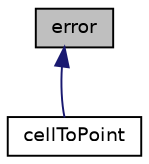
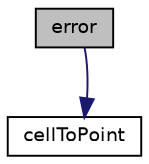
(62, 92) -> (87, 73)
